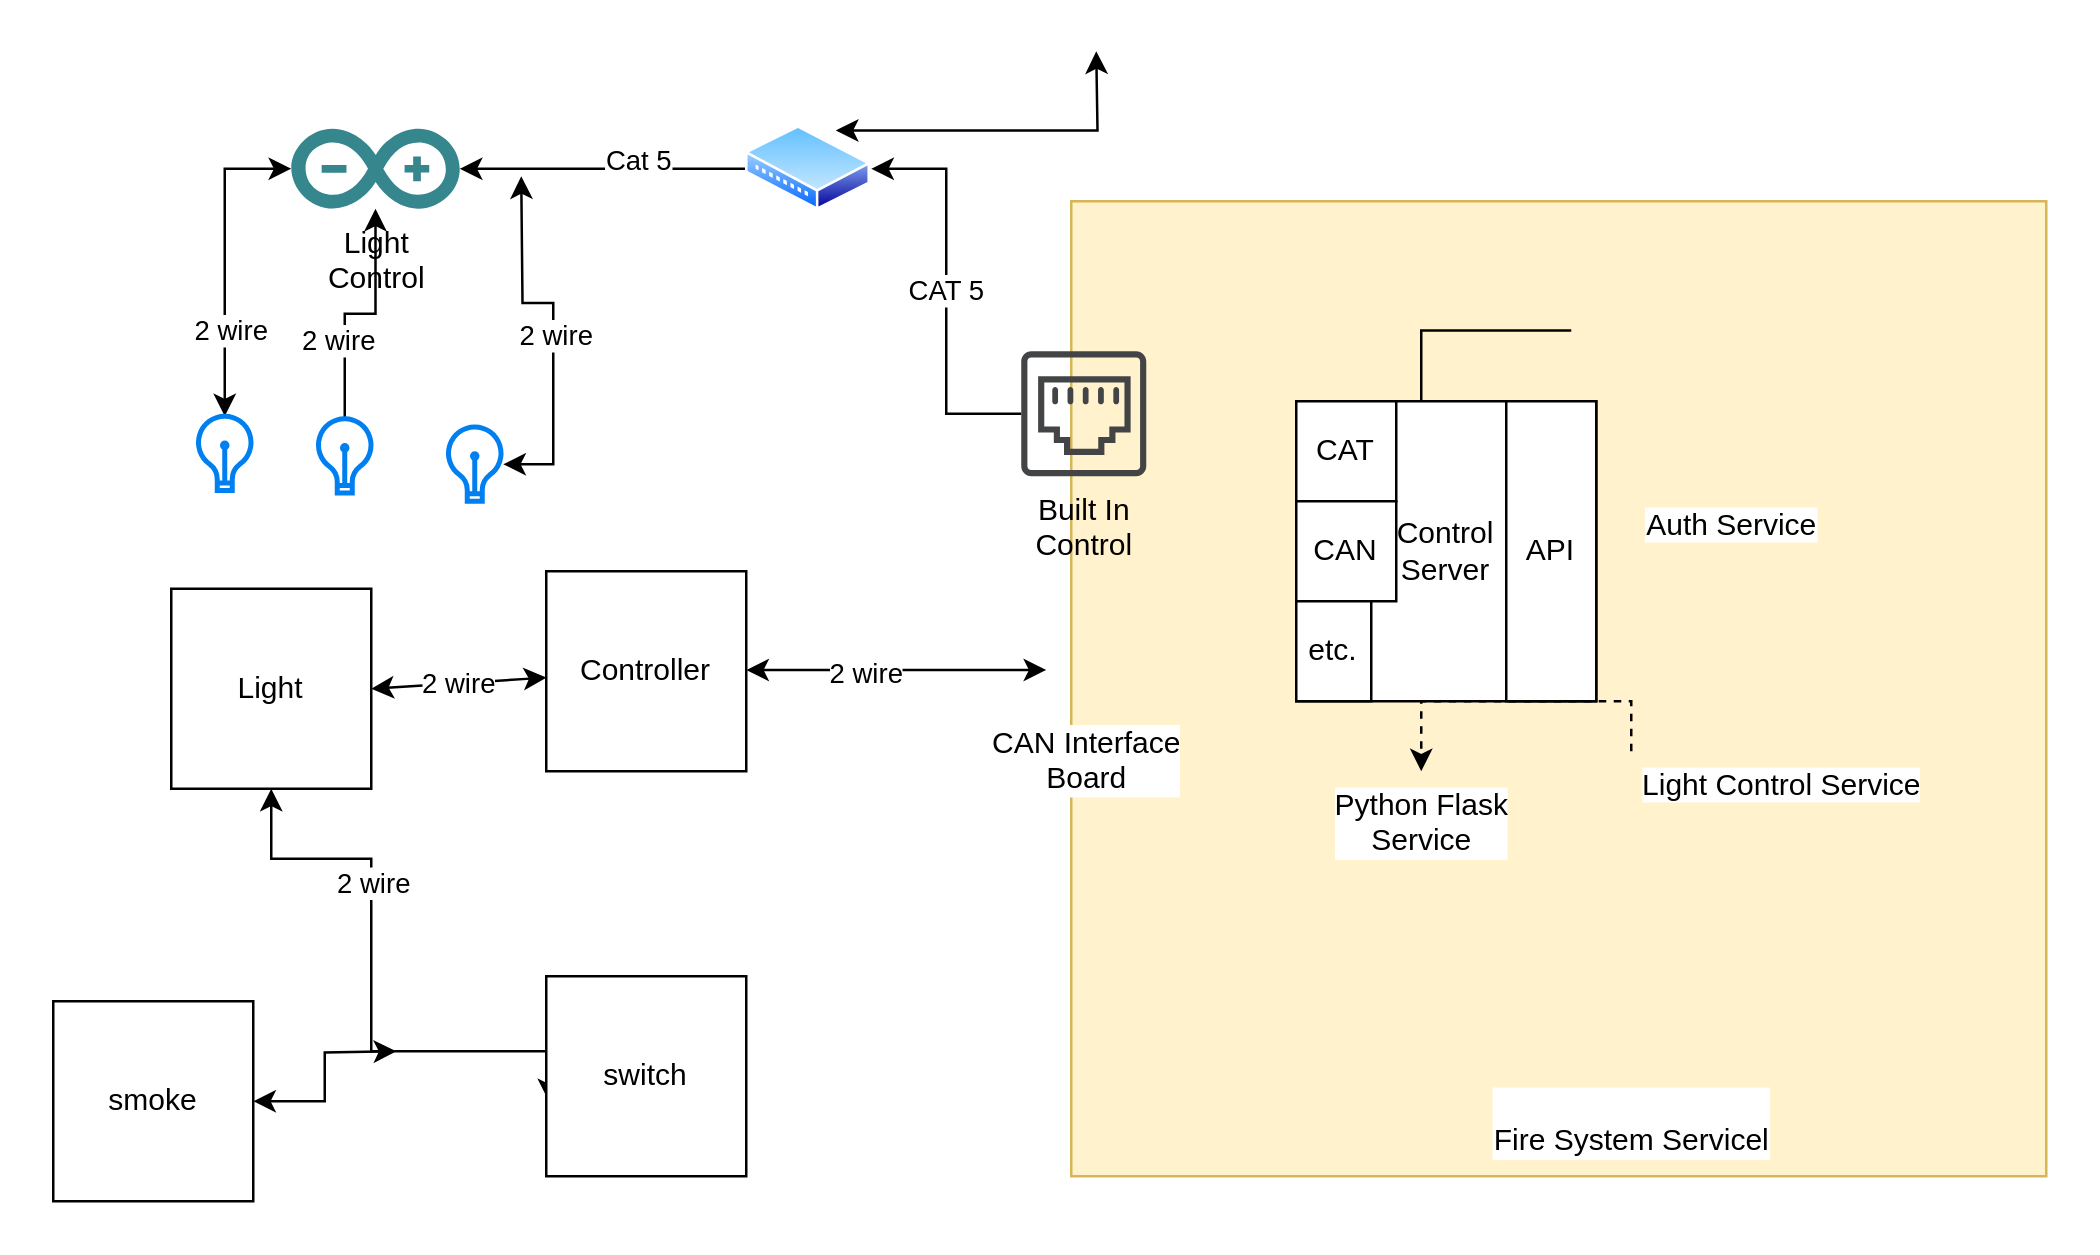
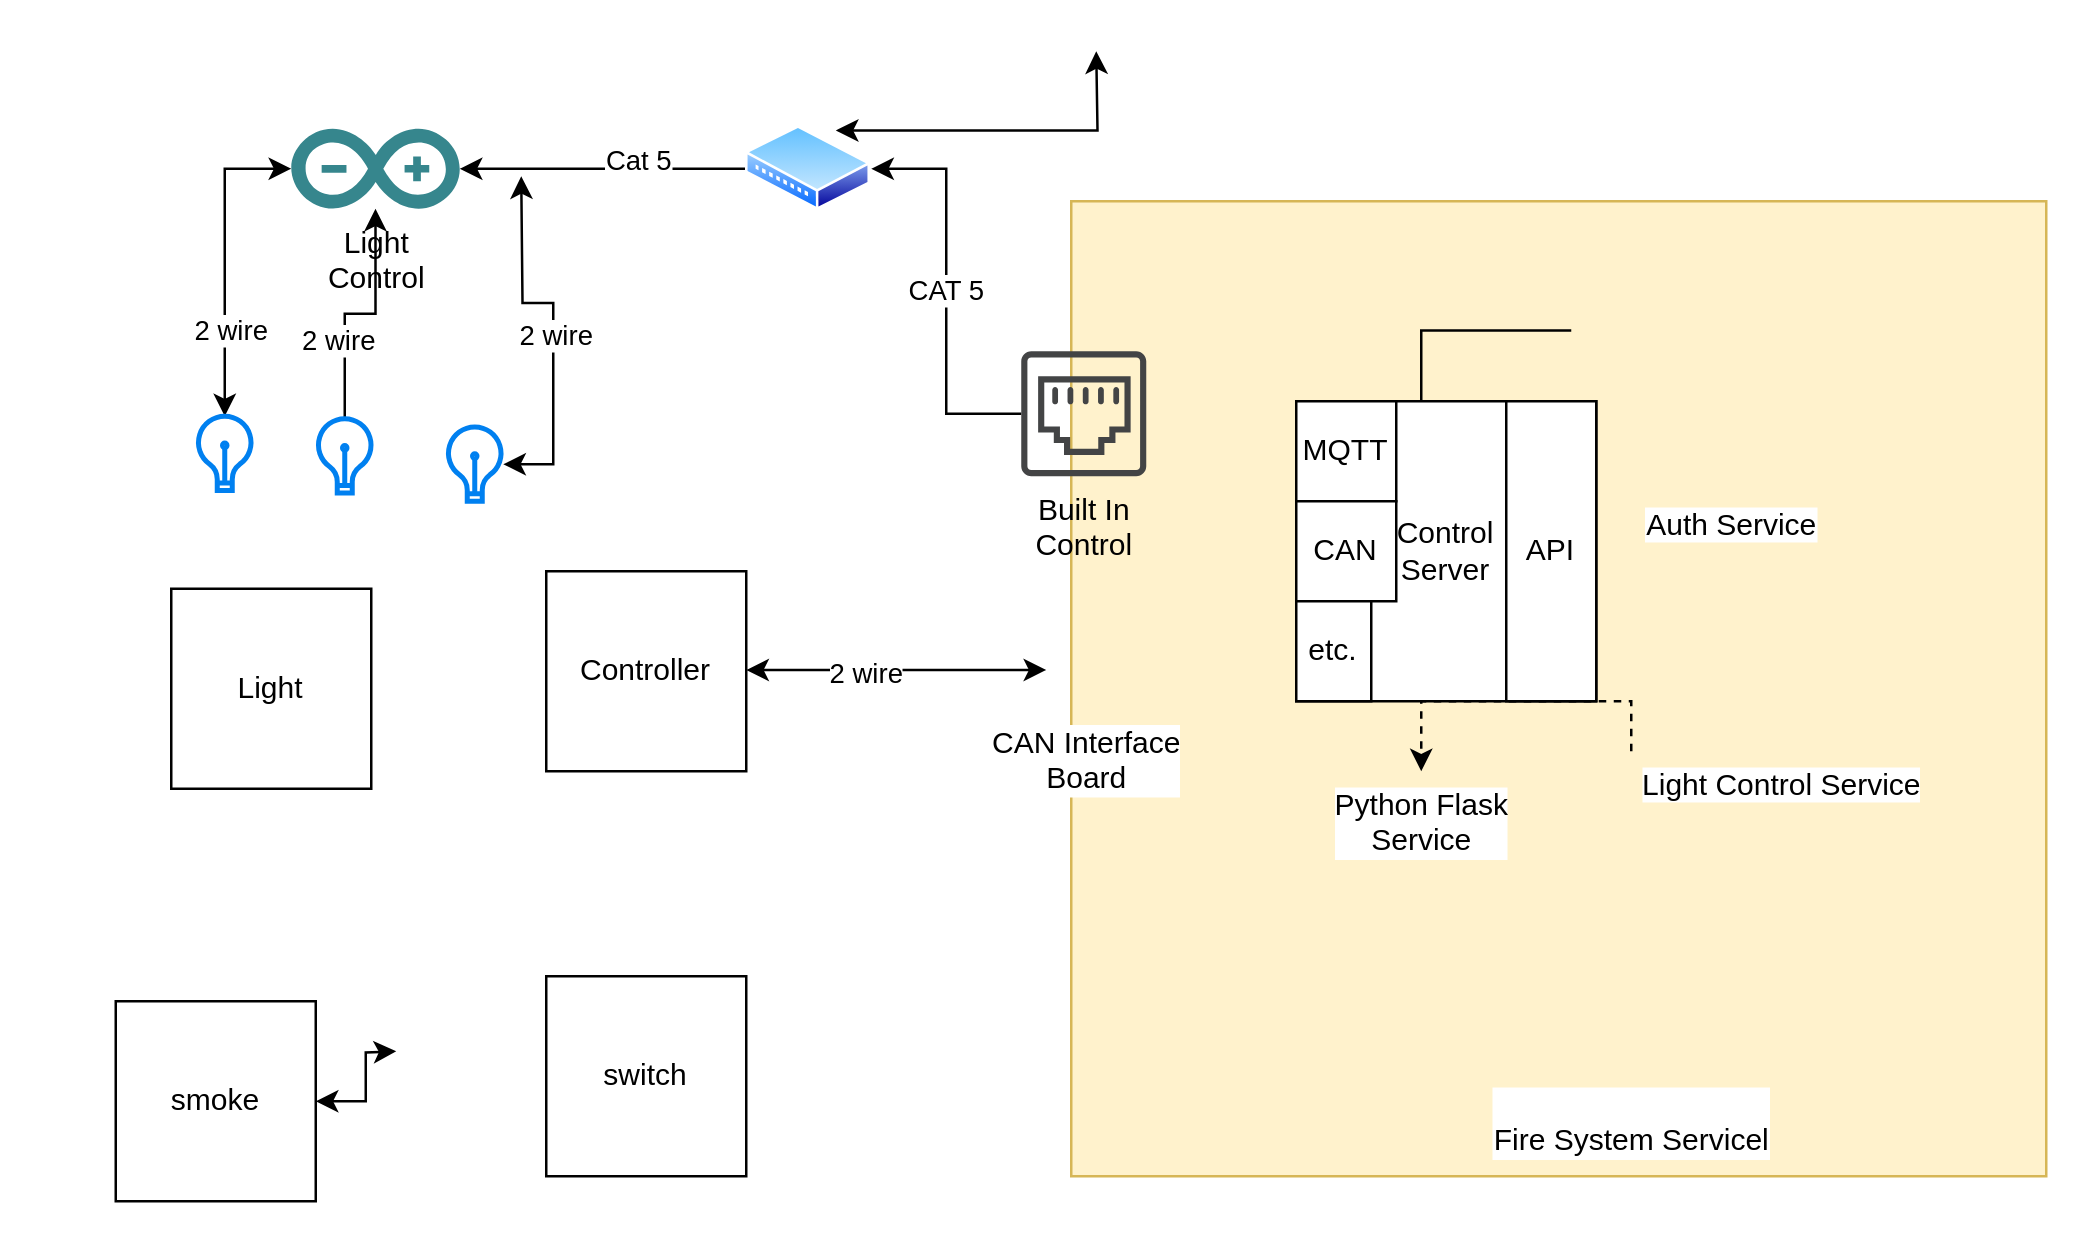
(1346, 451) -> (1346, 451)
(487, 681) -> none
(371, 962) -> none
(153, 1101) -> (216, 1101)
